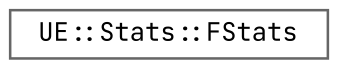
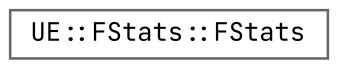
(169, 34) -> (169, 34)
